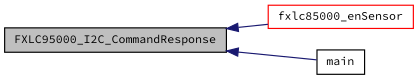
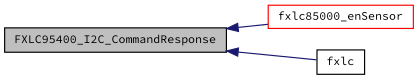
(116, 40) -> (116, 40)
(341, 62) -> (341, 62)
